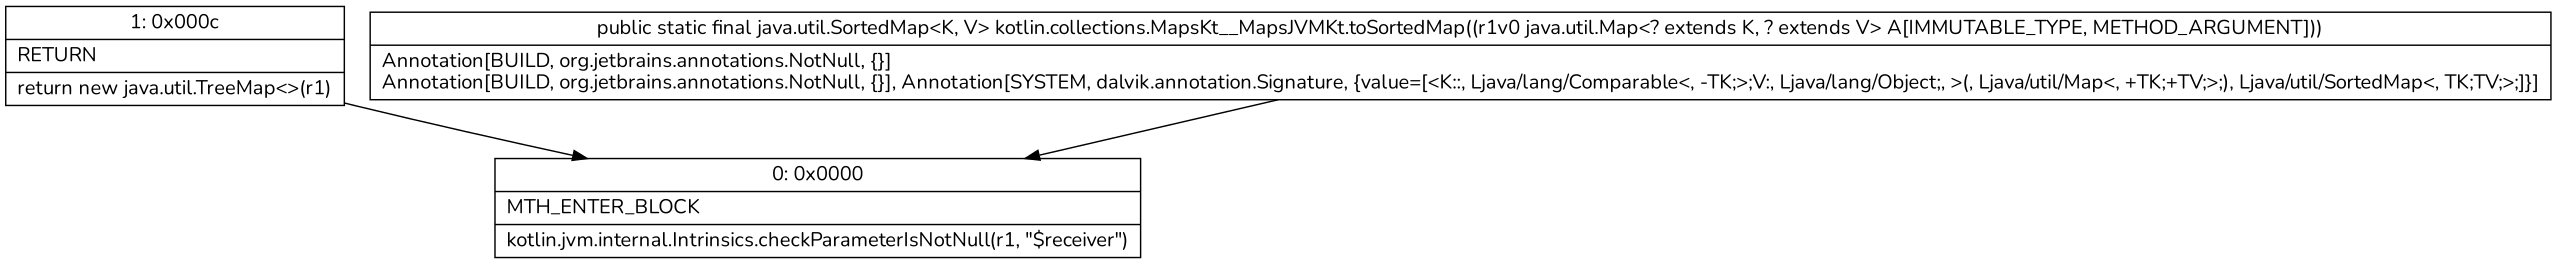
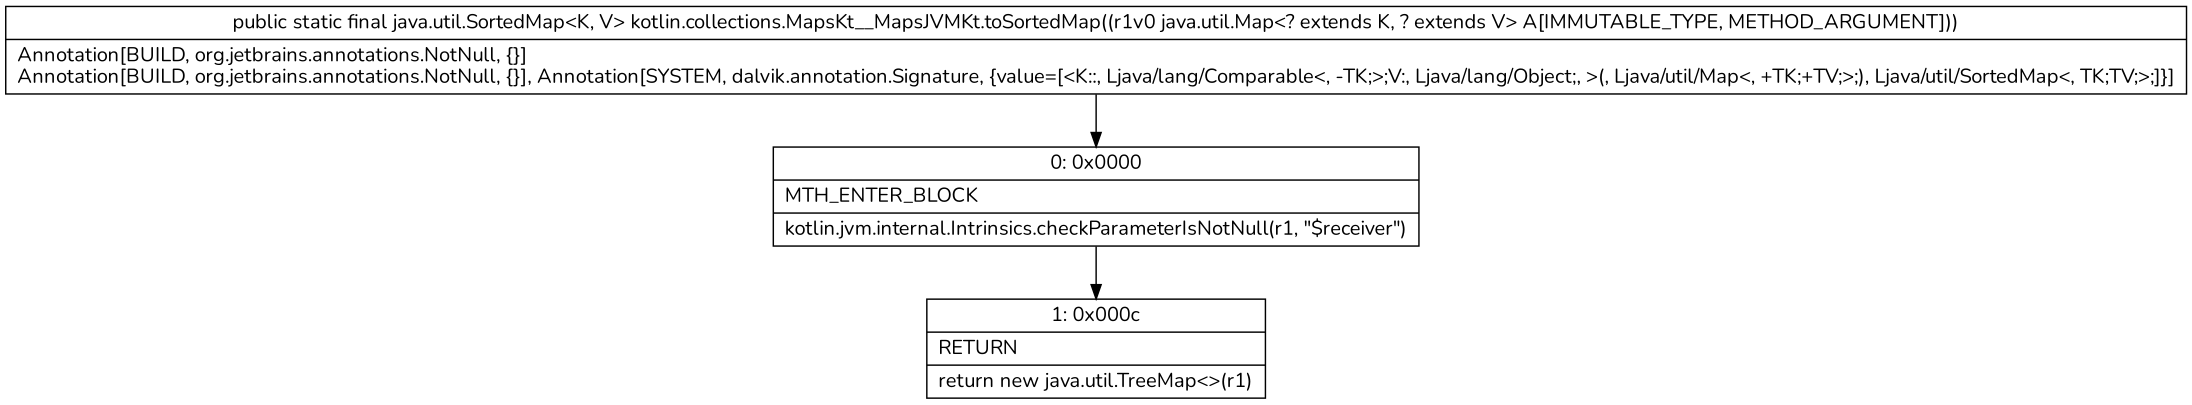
(459, 130) -> (1096, 265)
